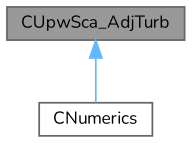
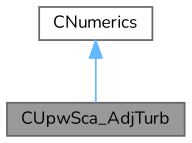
(96, 80) -> (96, 80)
